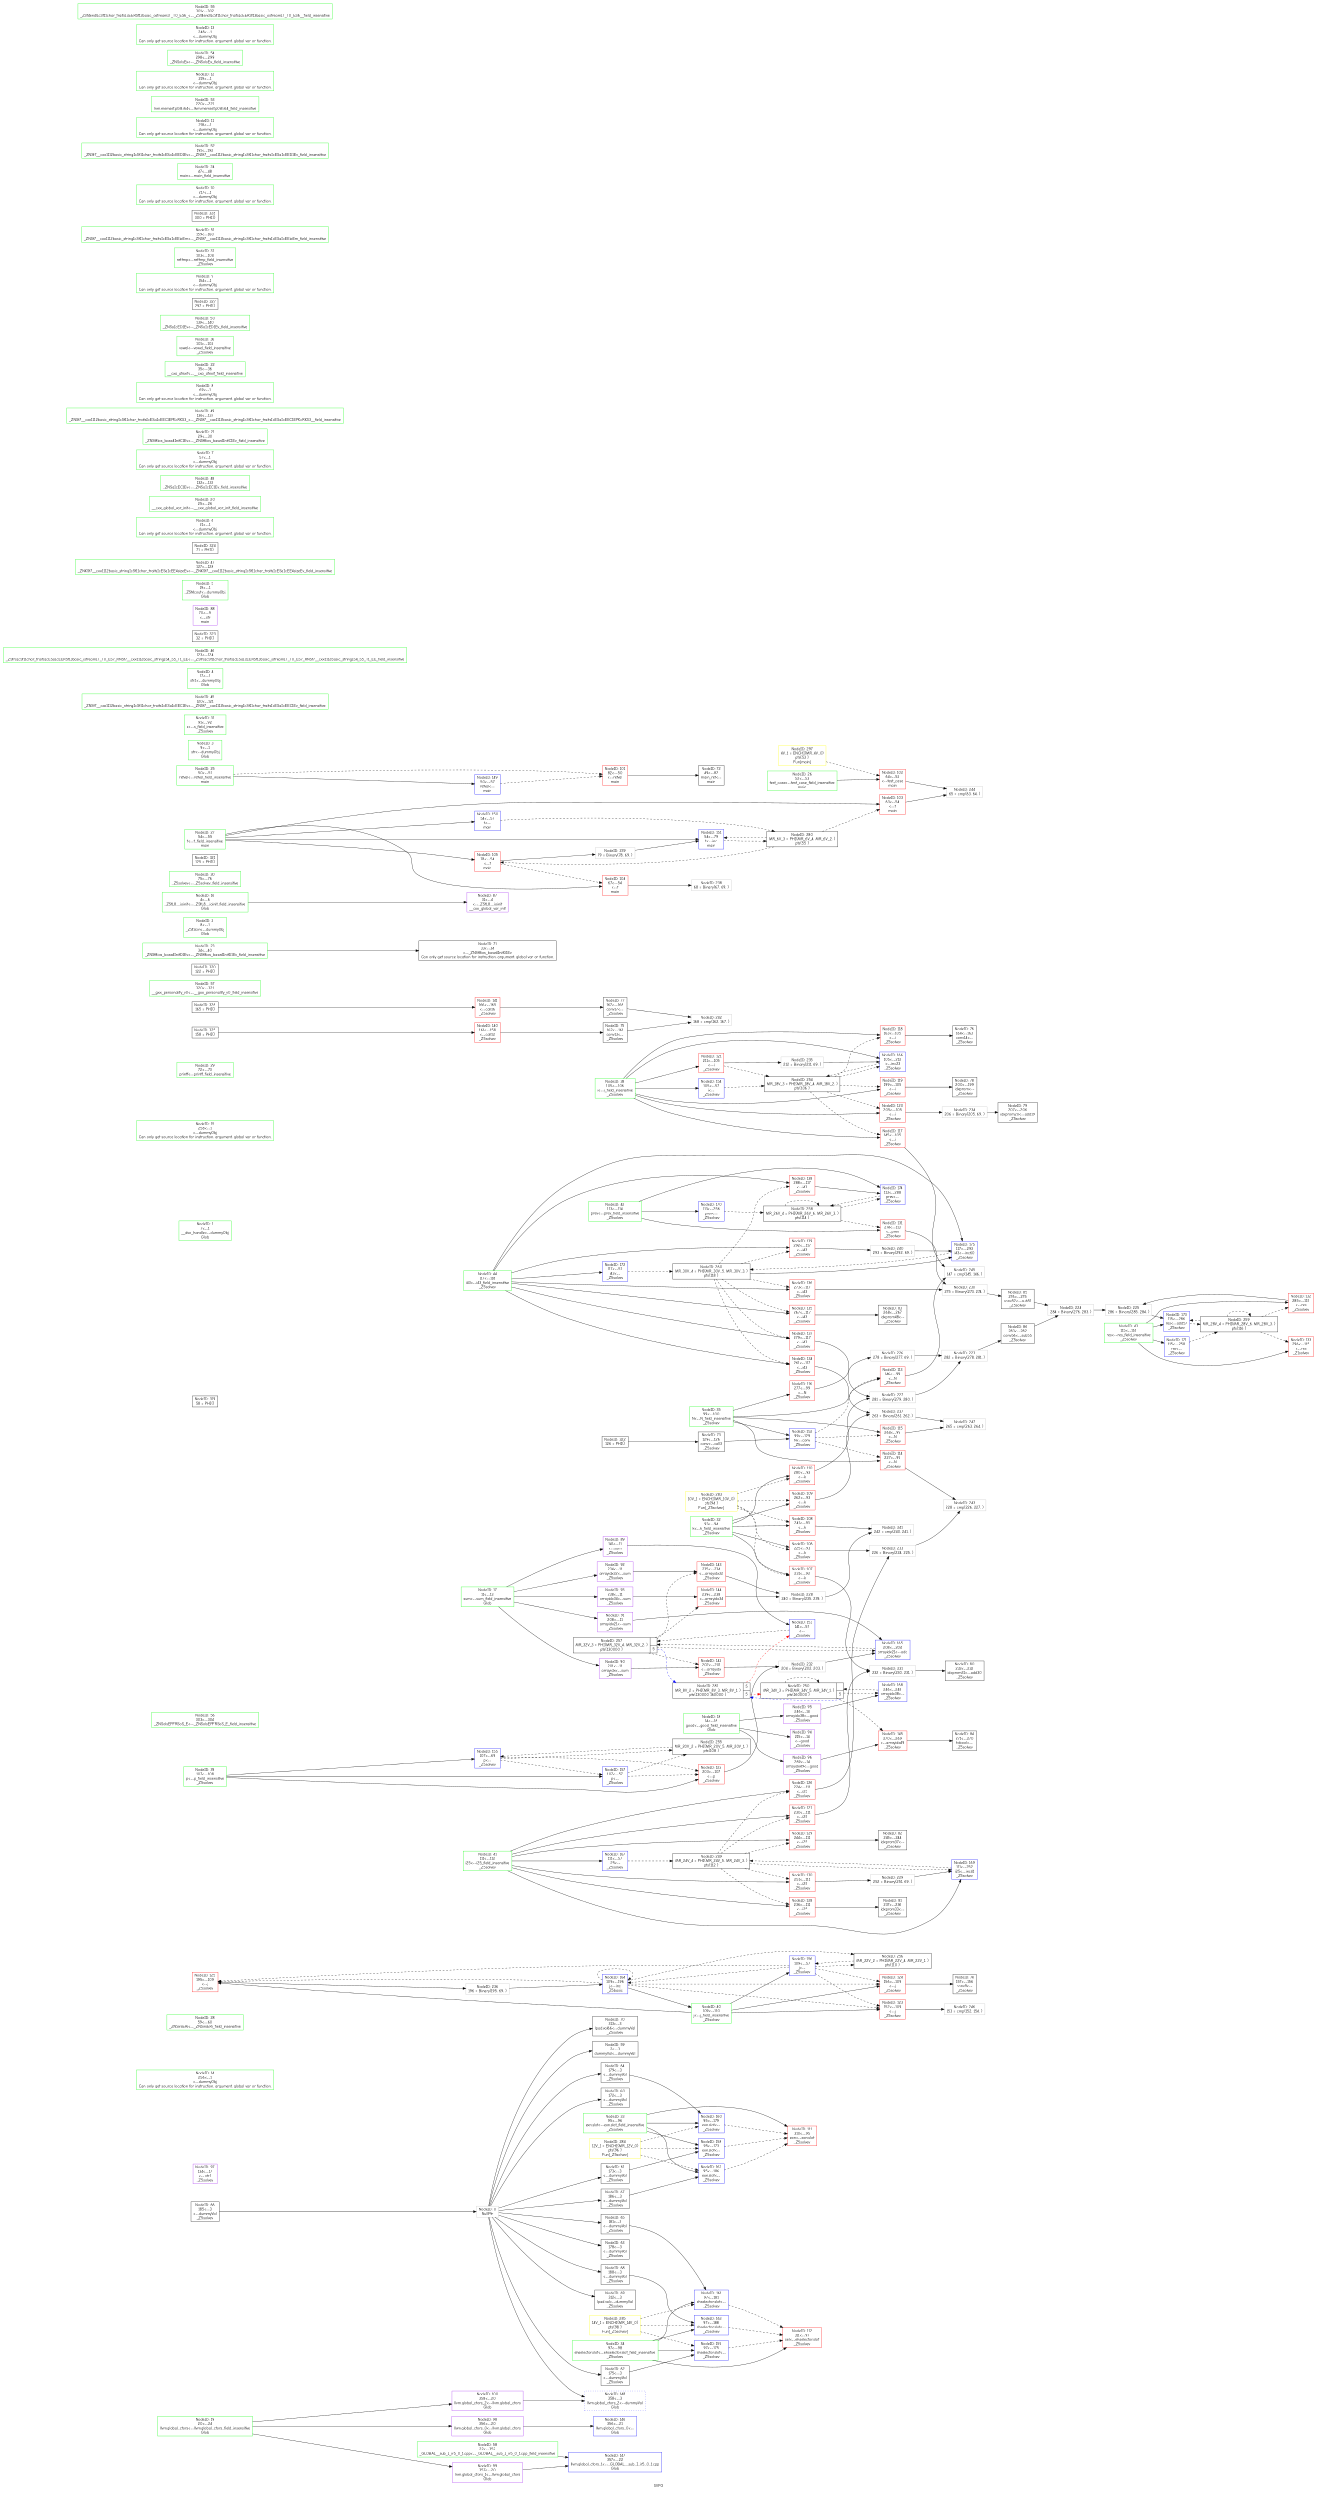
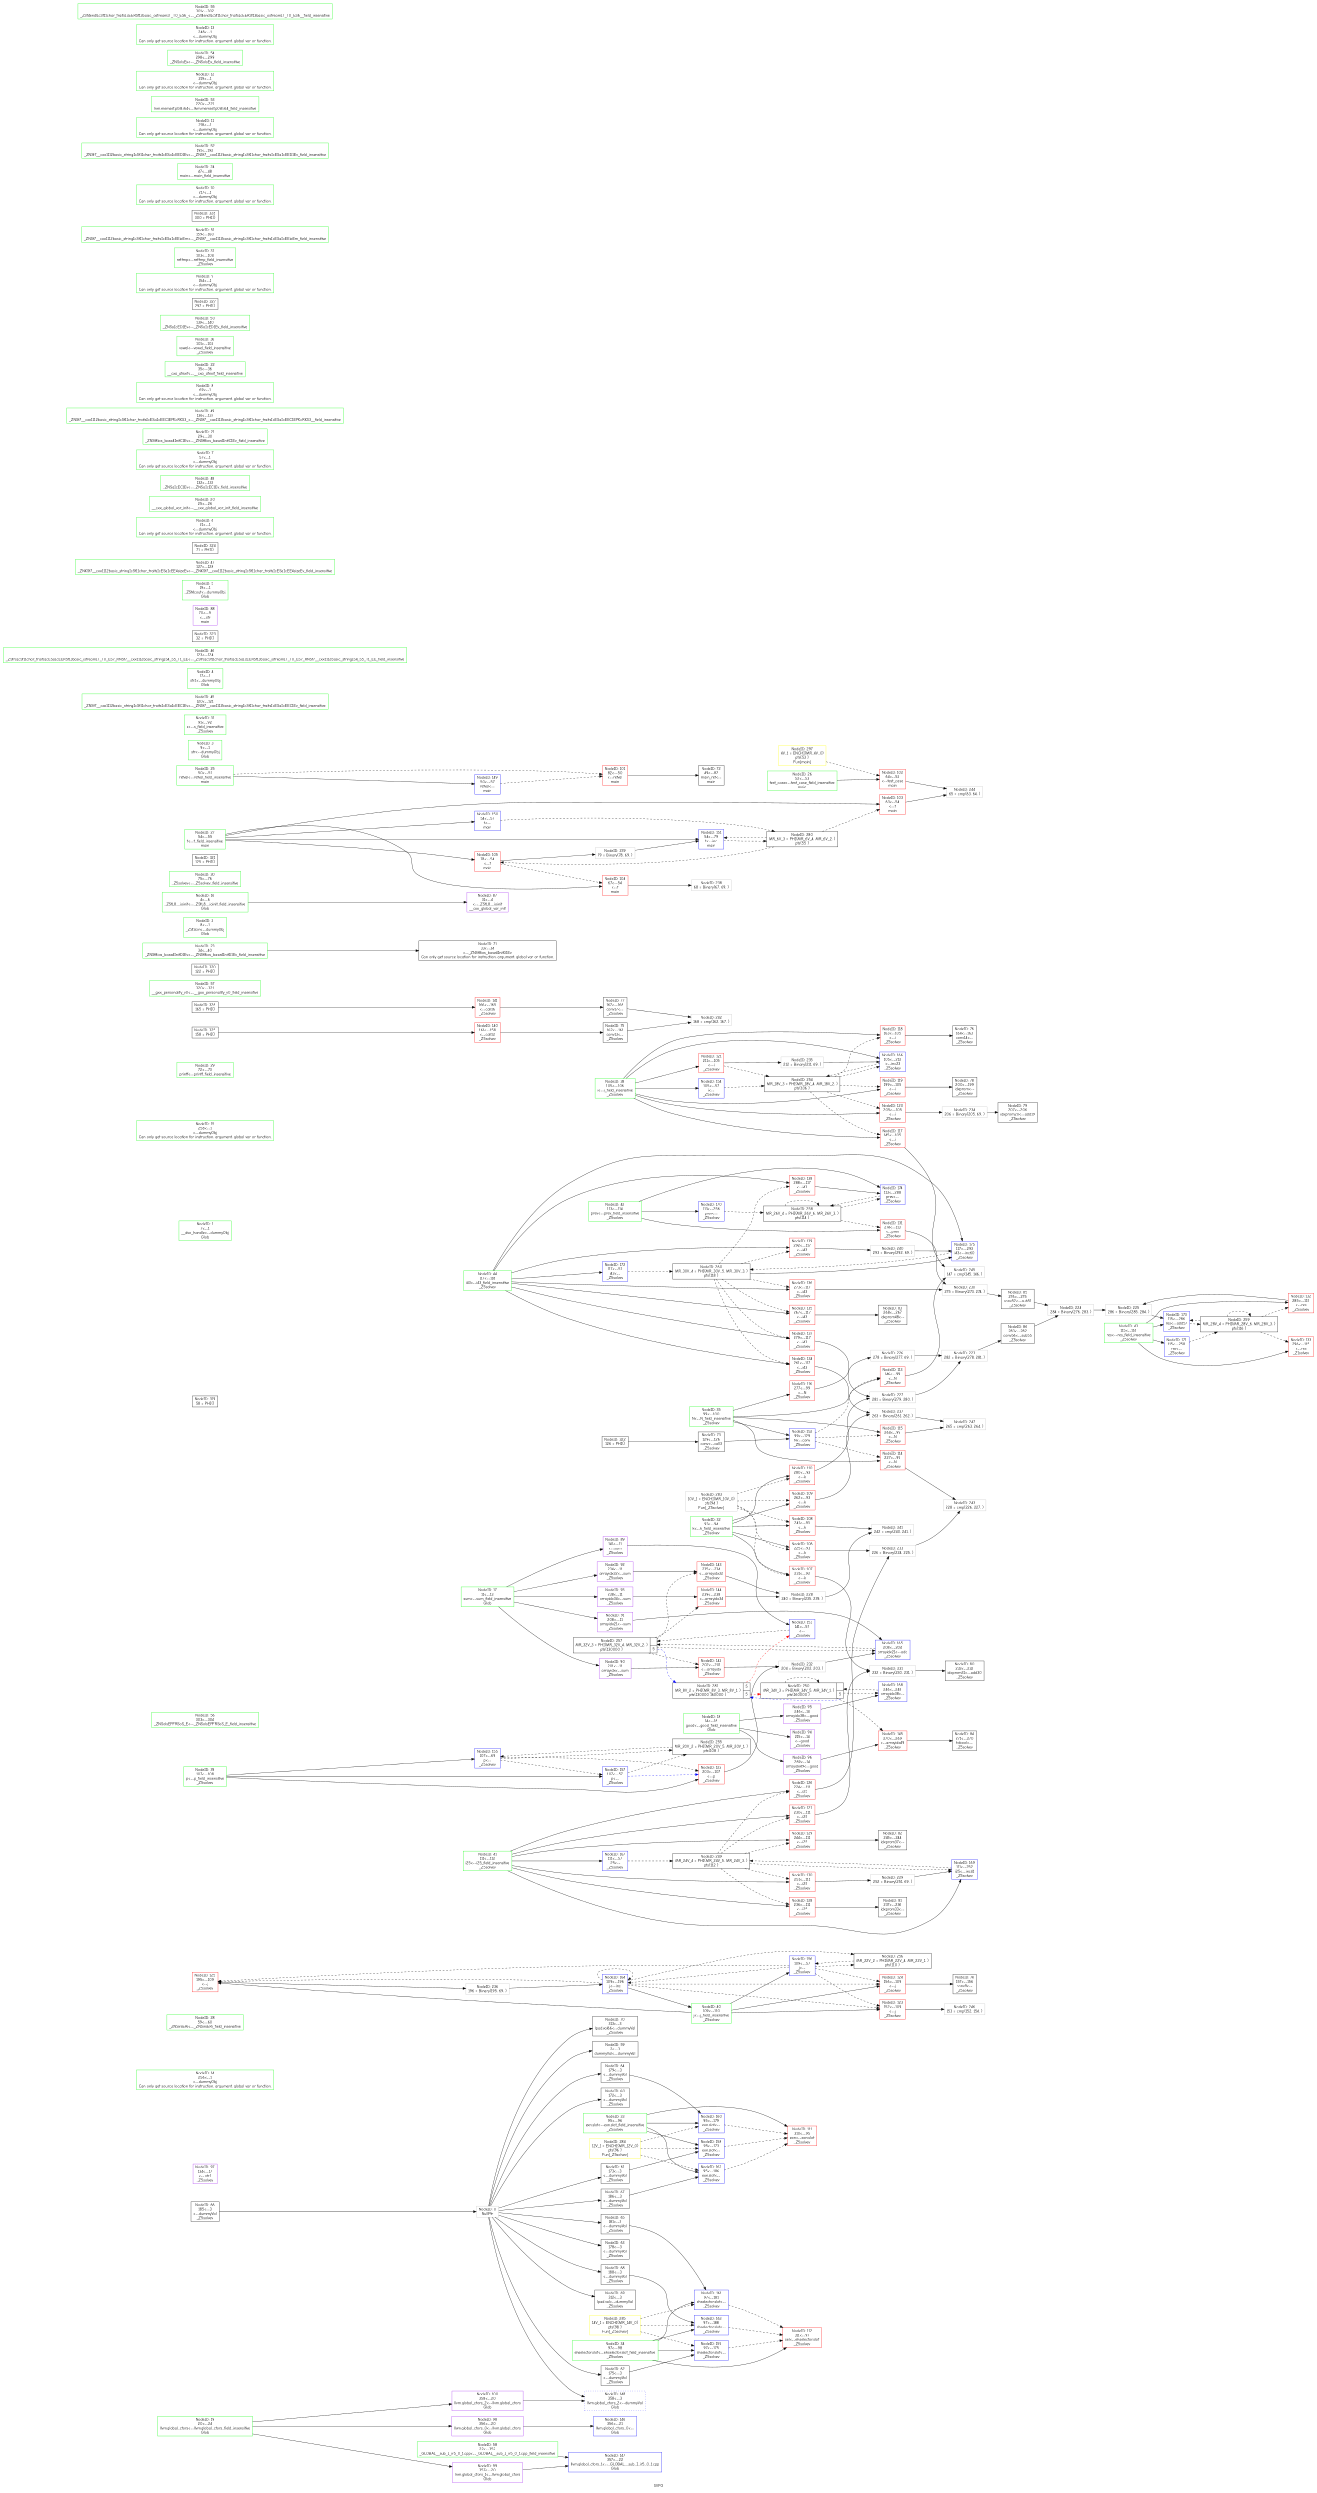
(711, 1501) -> (711, 1501)
(662, 1775) -> (662, 1775)
(615, 1990) -> (615, 1990)
